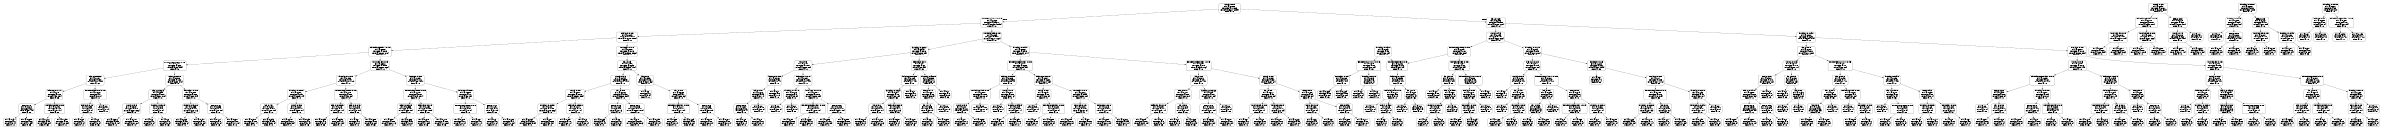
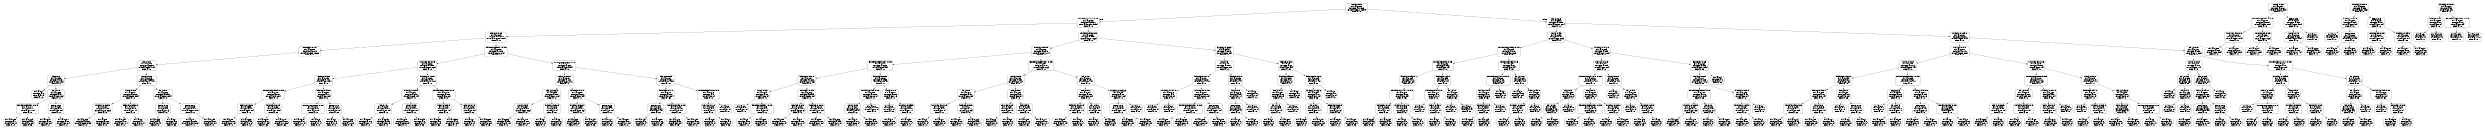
(1390, 58) -> (1425, 73)
